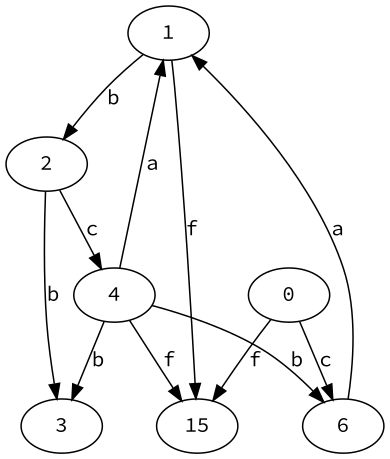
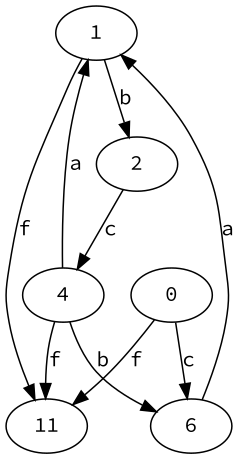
(62, 426) -> none
(197, 426) -> (47, 426)
